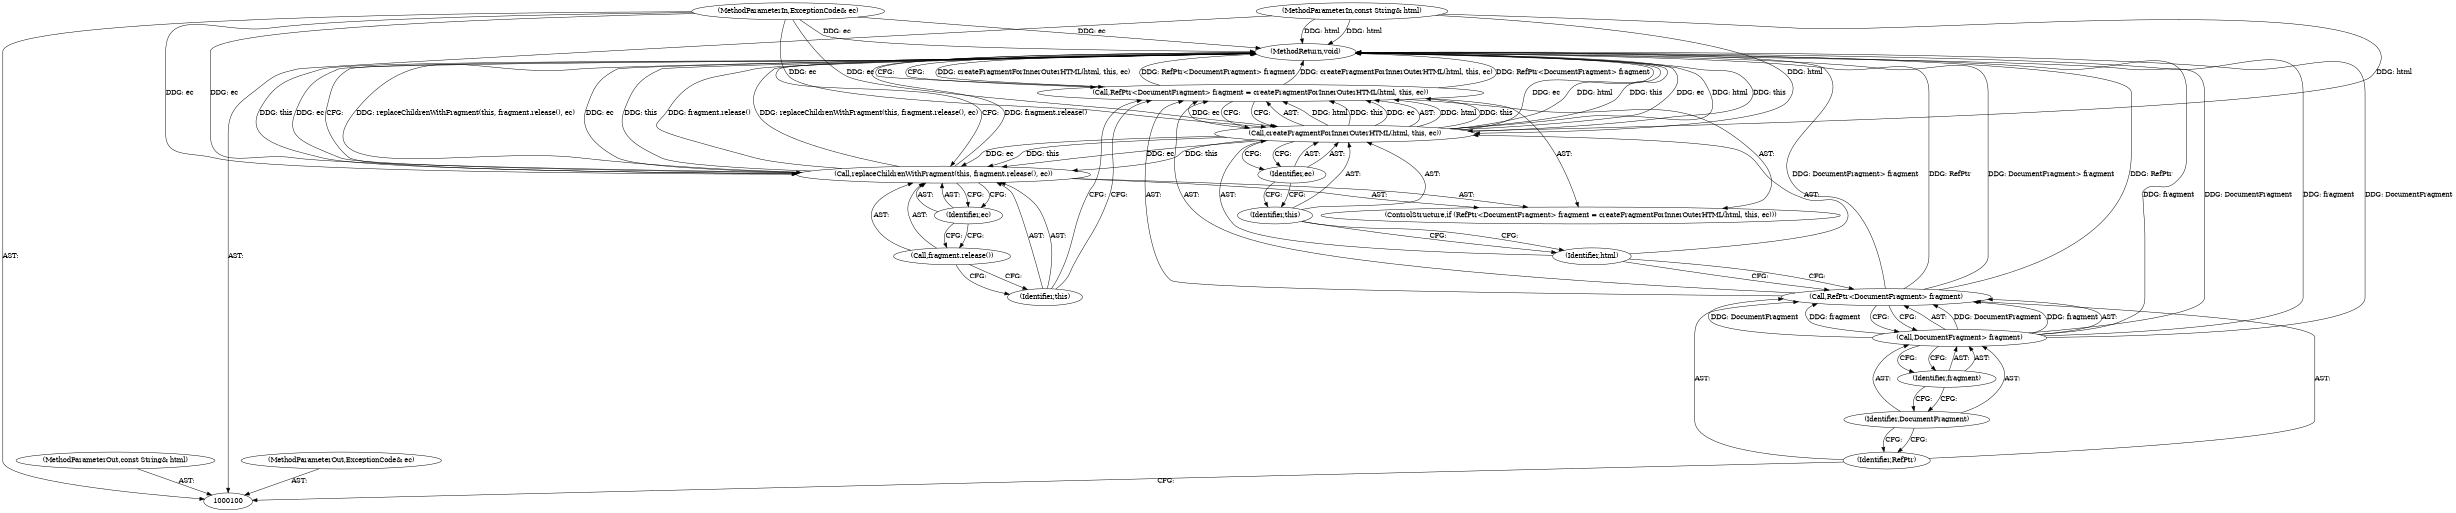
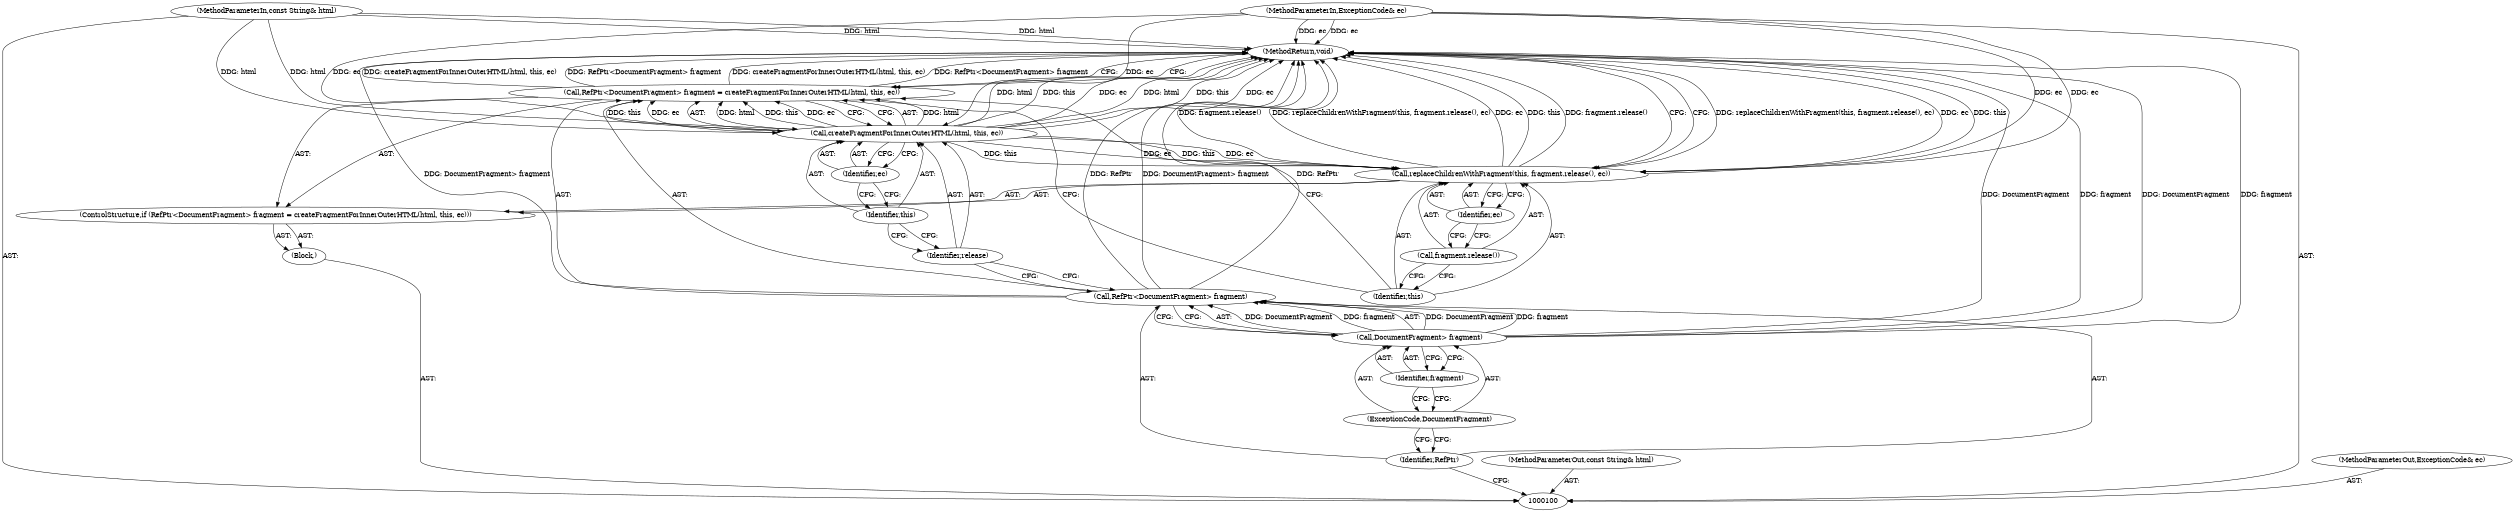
none -> (304, 256)
(1592, 256) -> (958, 256)
(1917, 420) -> (1429, 420)
